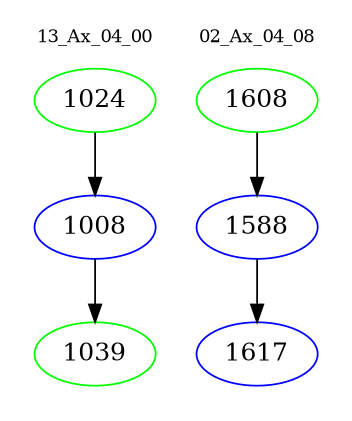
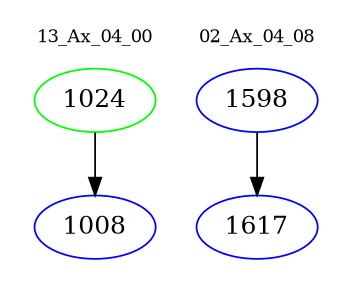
(257, 100) -> none
(257, 227) -> (257, 100)
(95, 354) -> none
